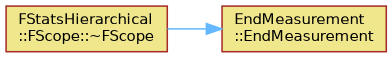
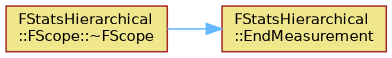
(304, 29) -> (304, 29)
